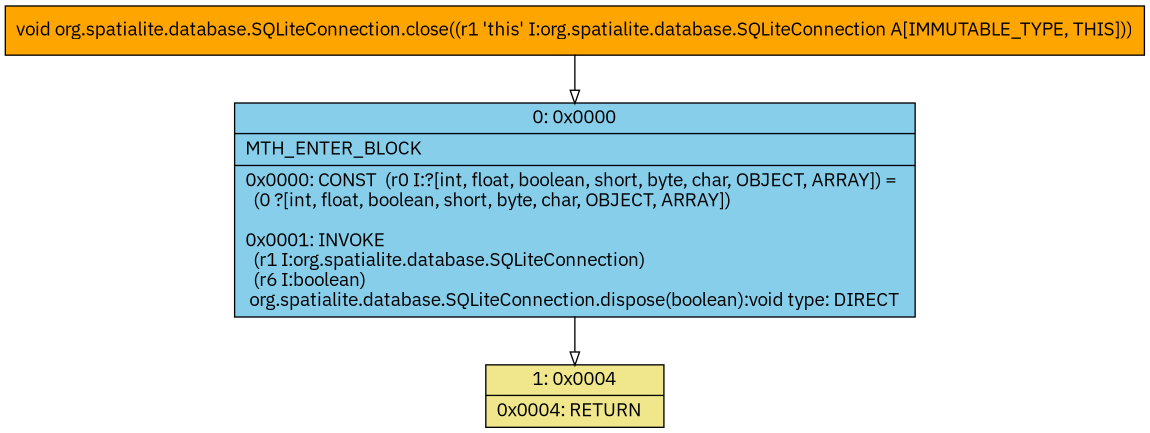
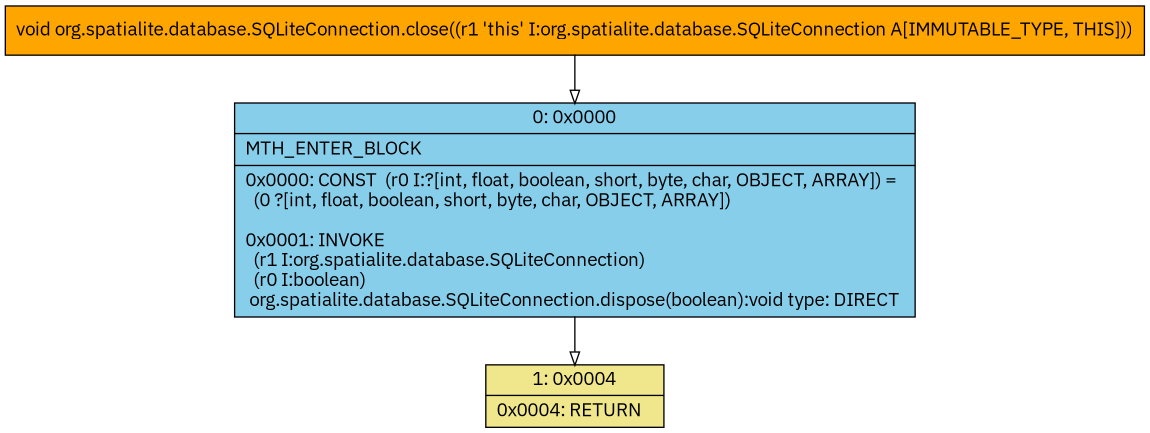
(306, 280) -> (306, 280)
